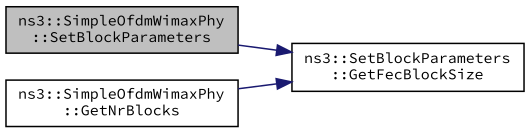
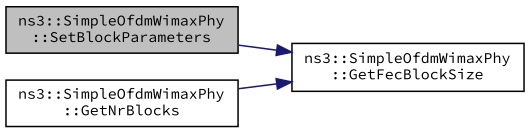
(408, 67) -> (408, 67)
